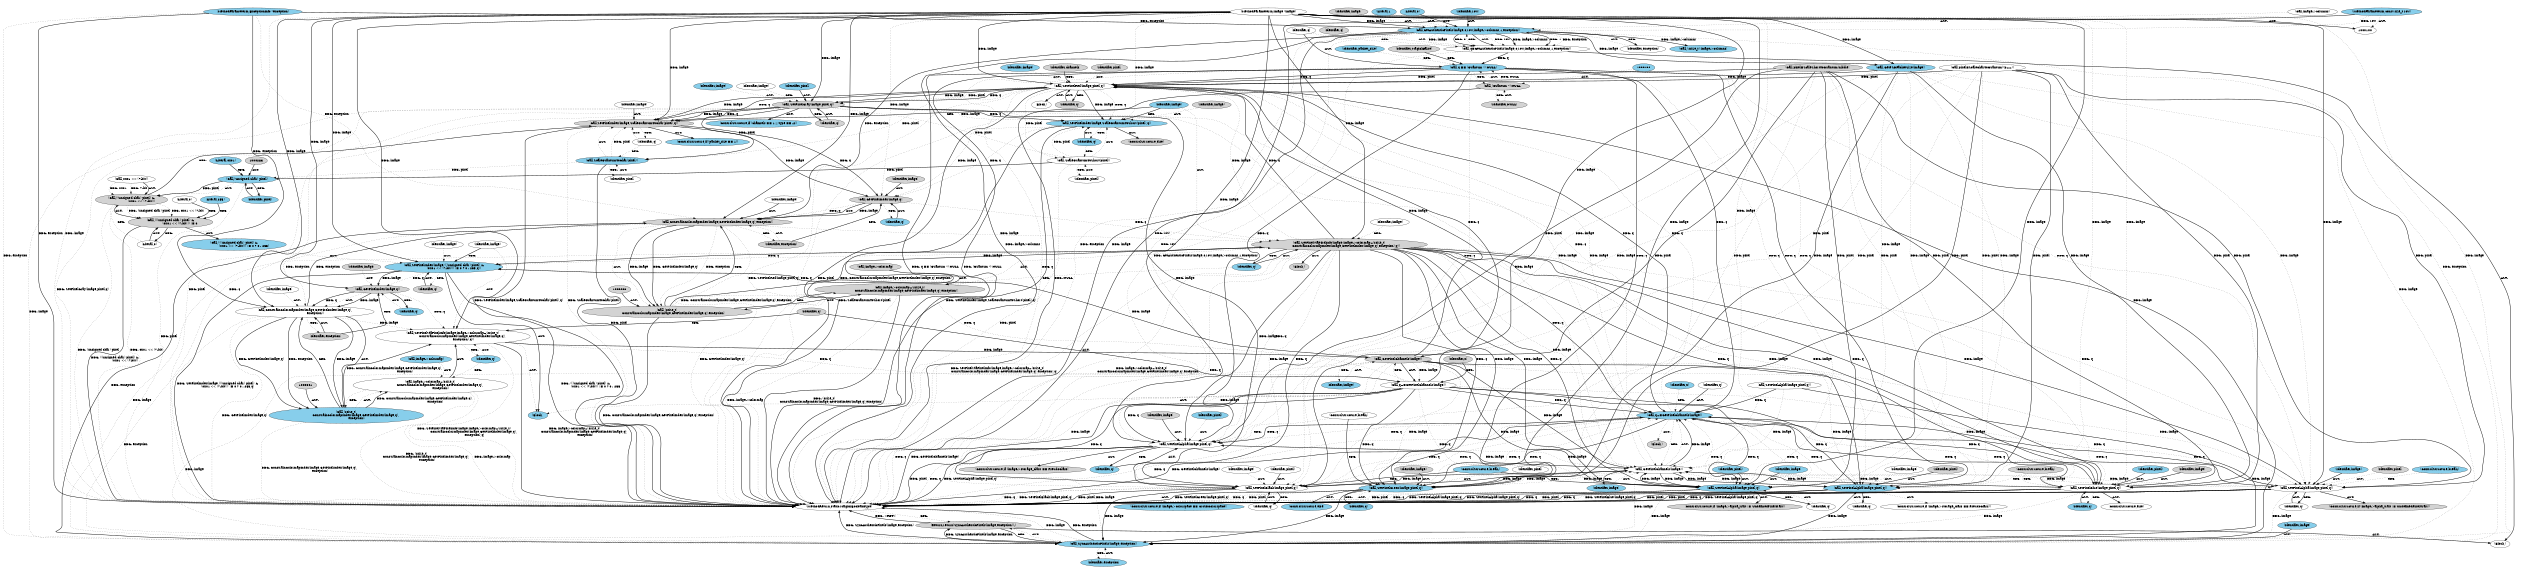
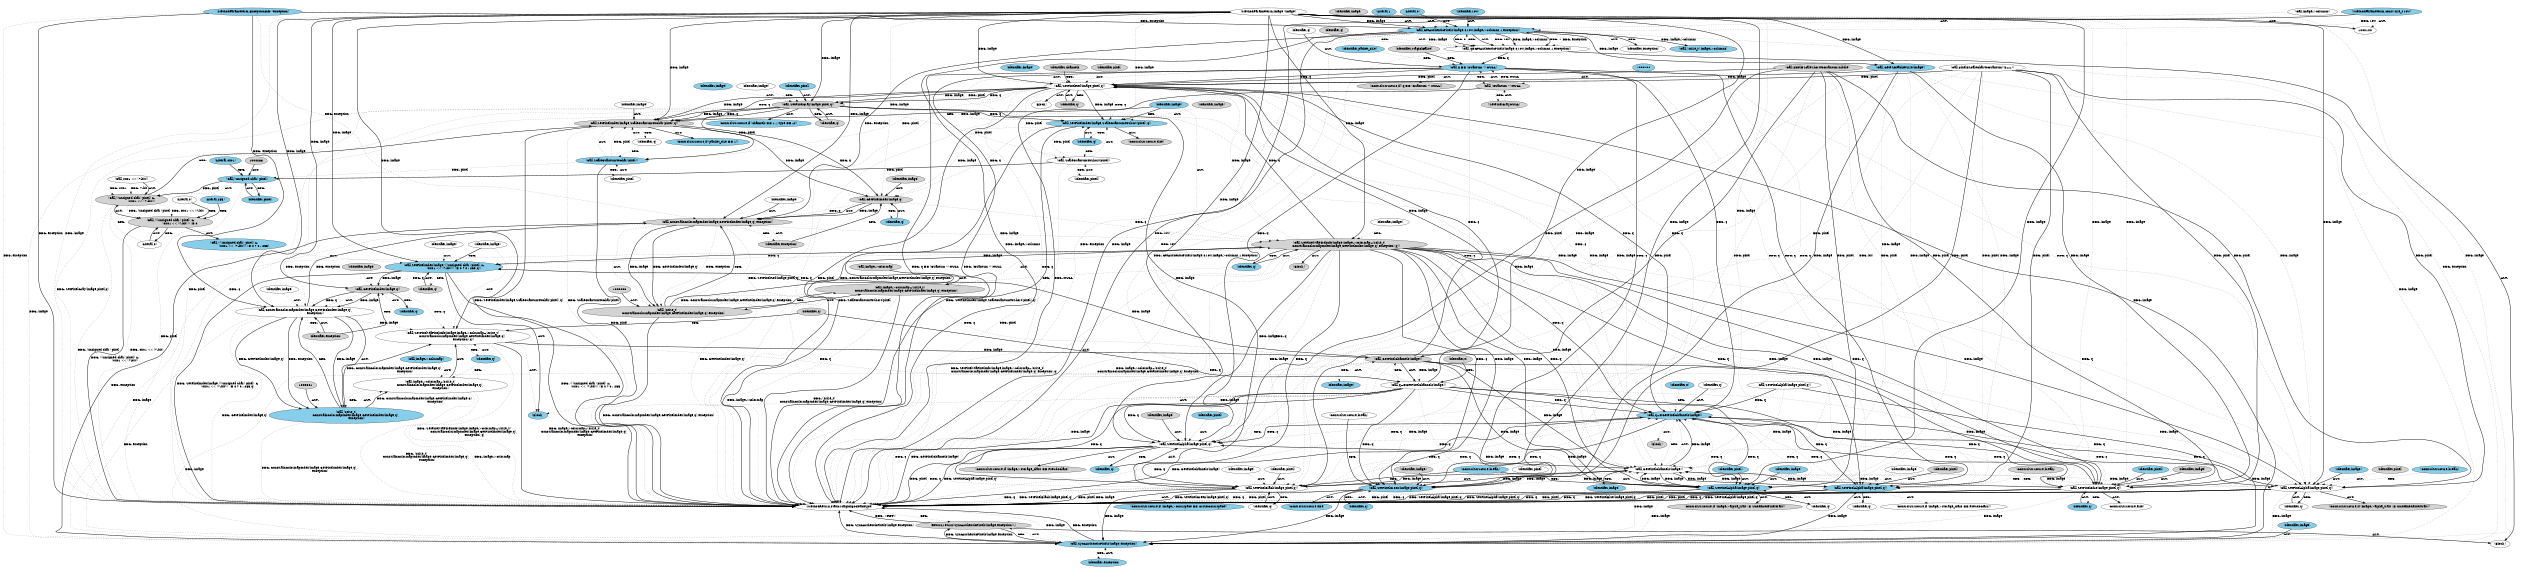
none -> (1406, 86)
(1504, 105) -> (1504, 105)
(1866, 256) -> (1866, 256)
